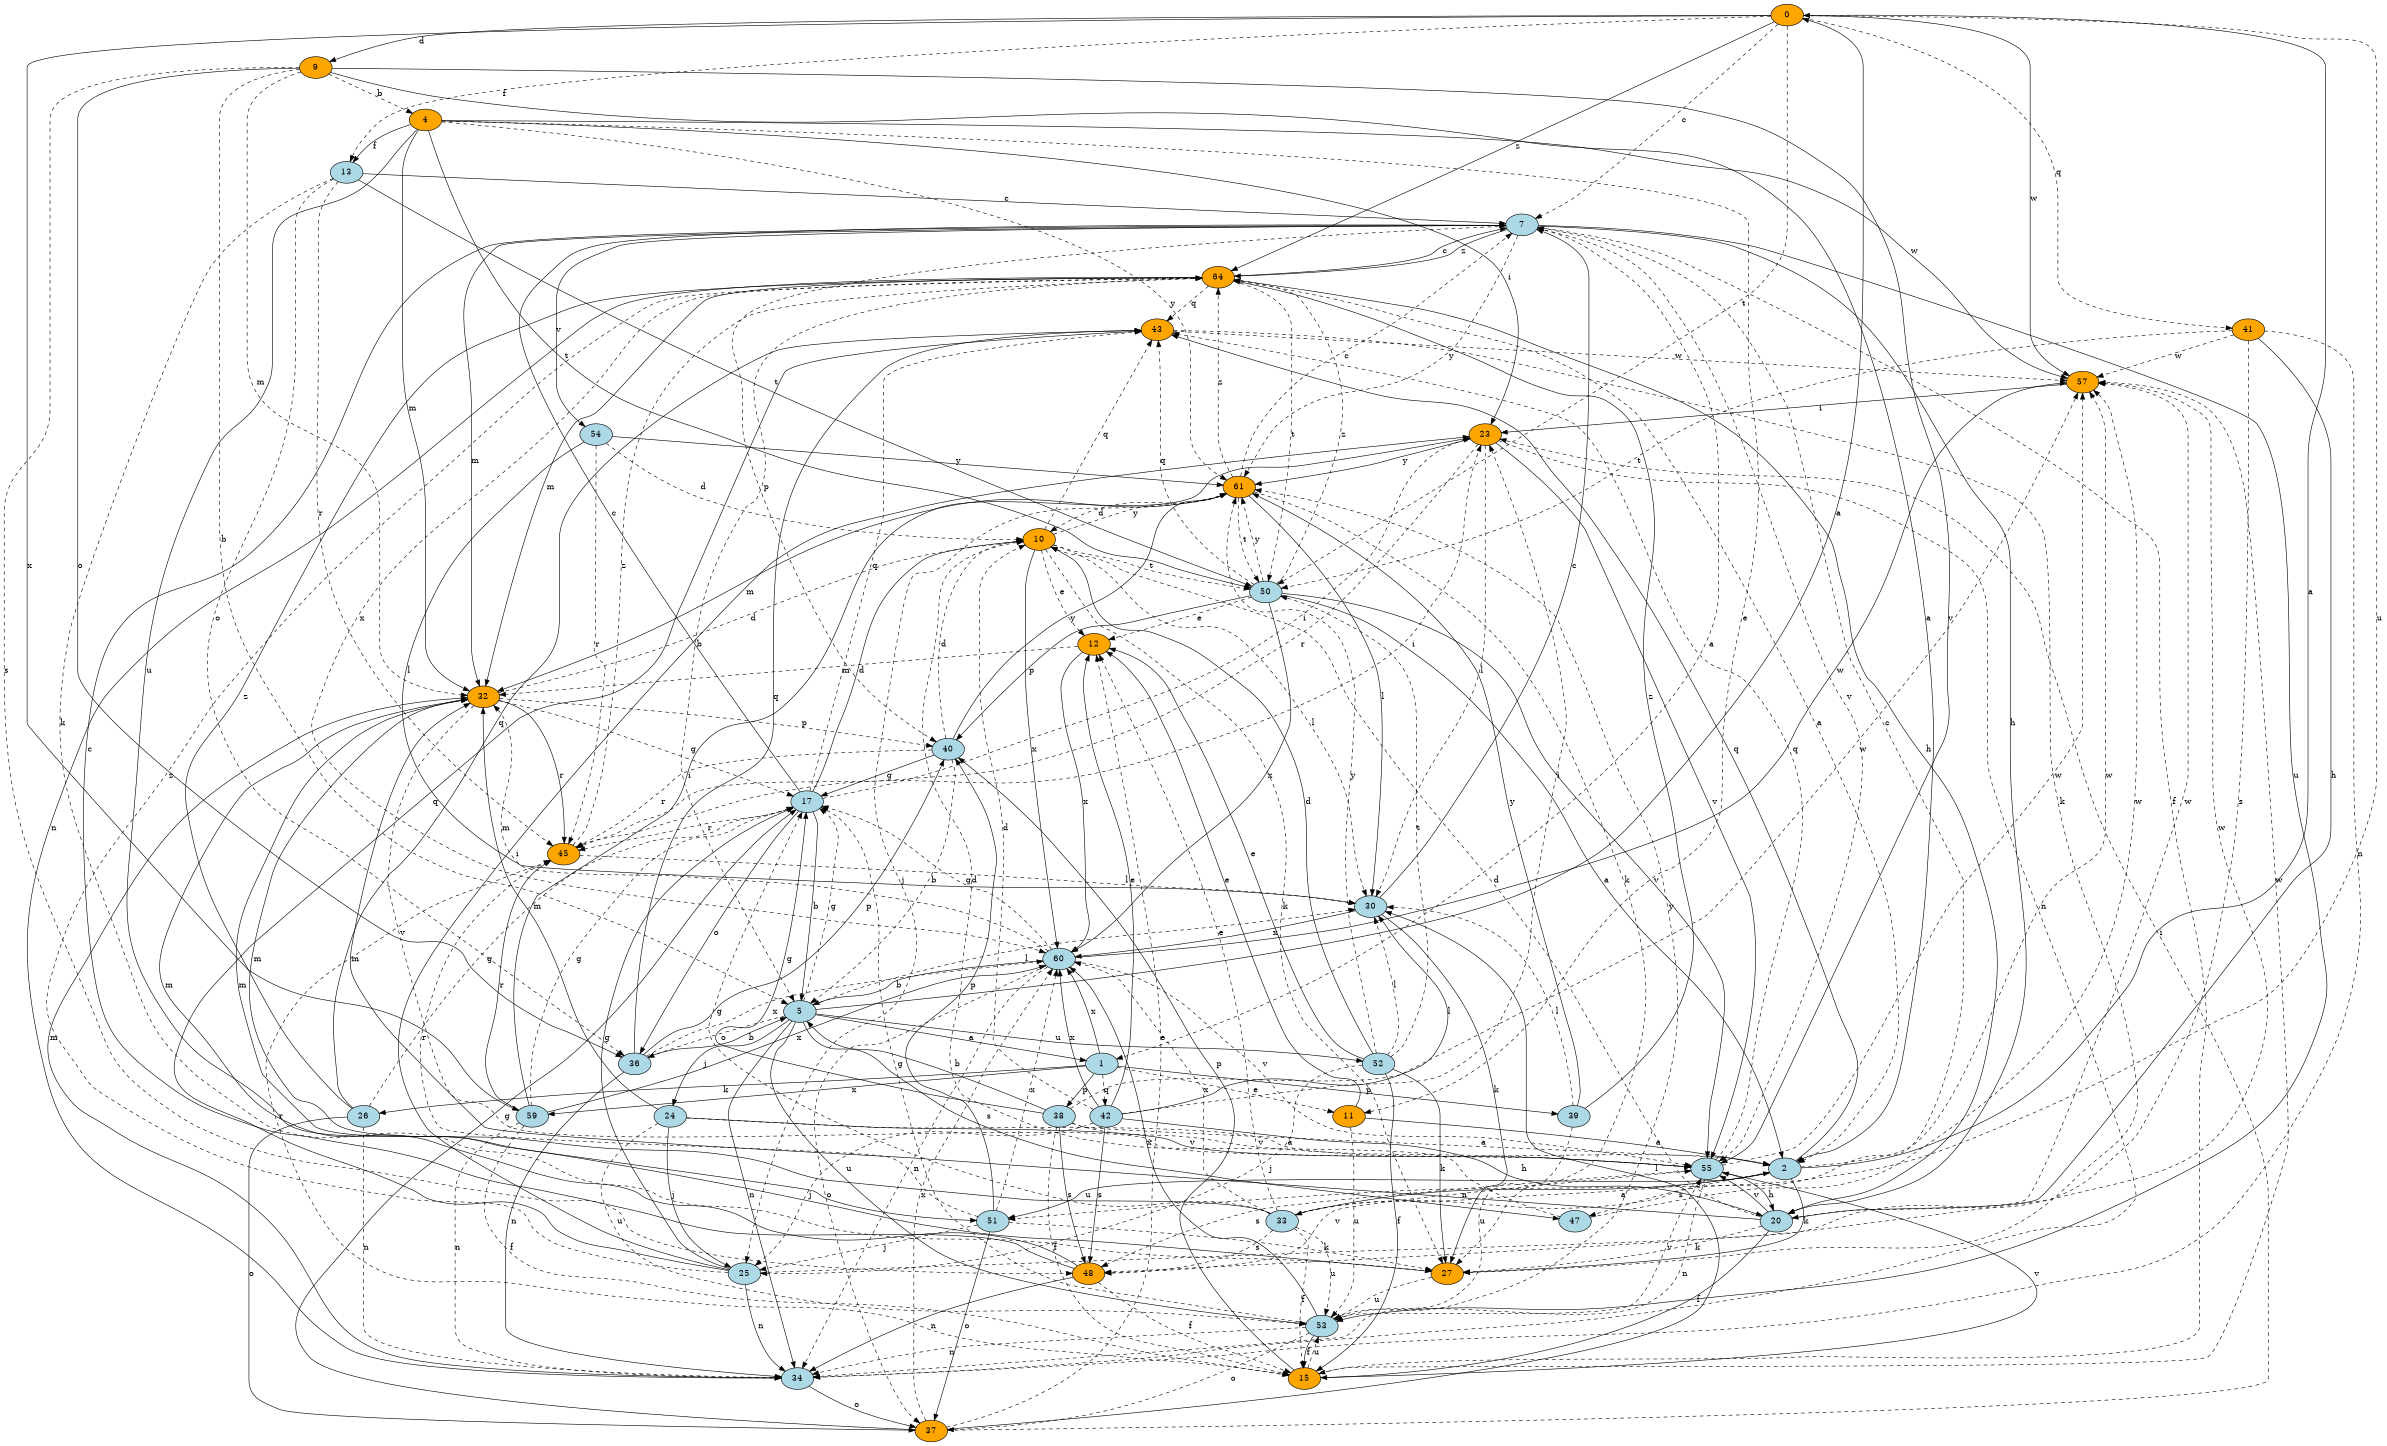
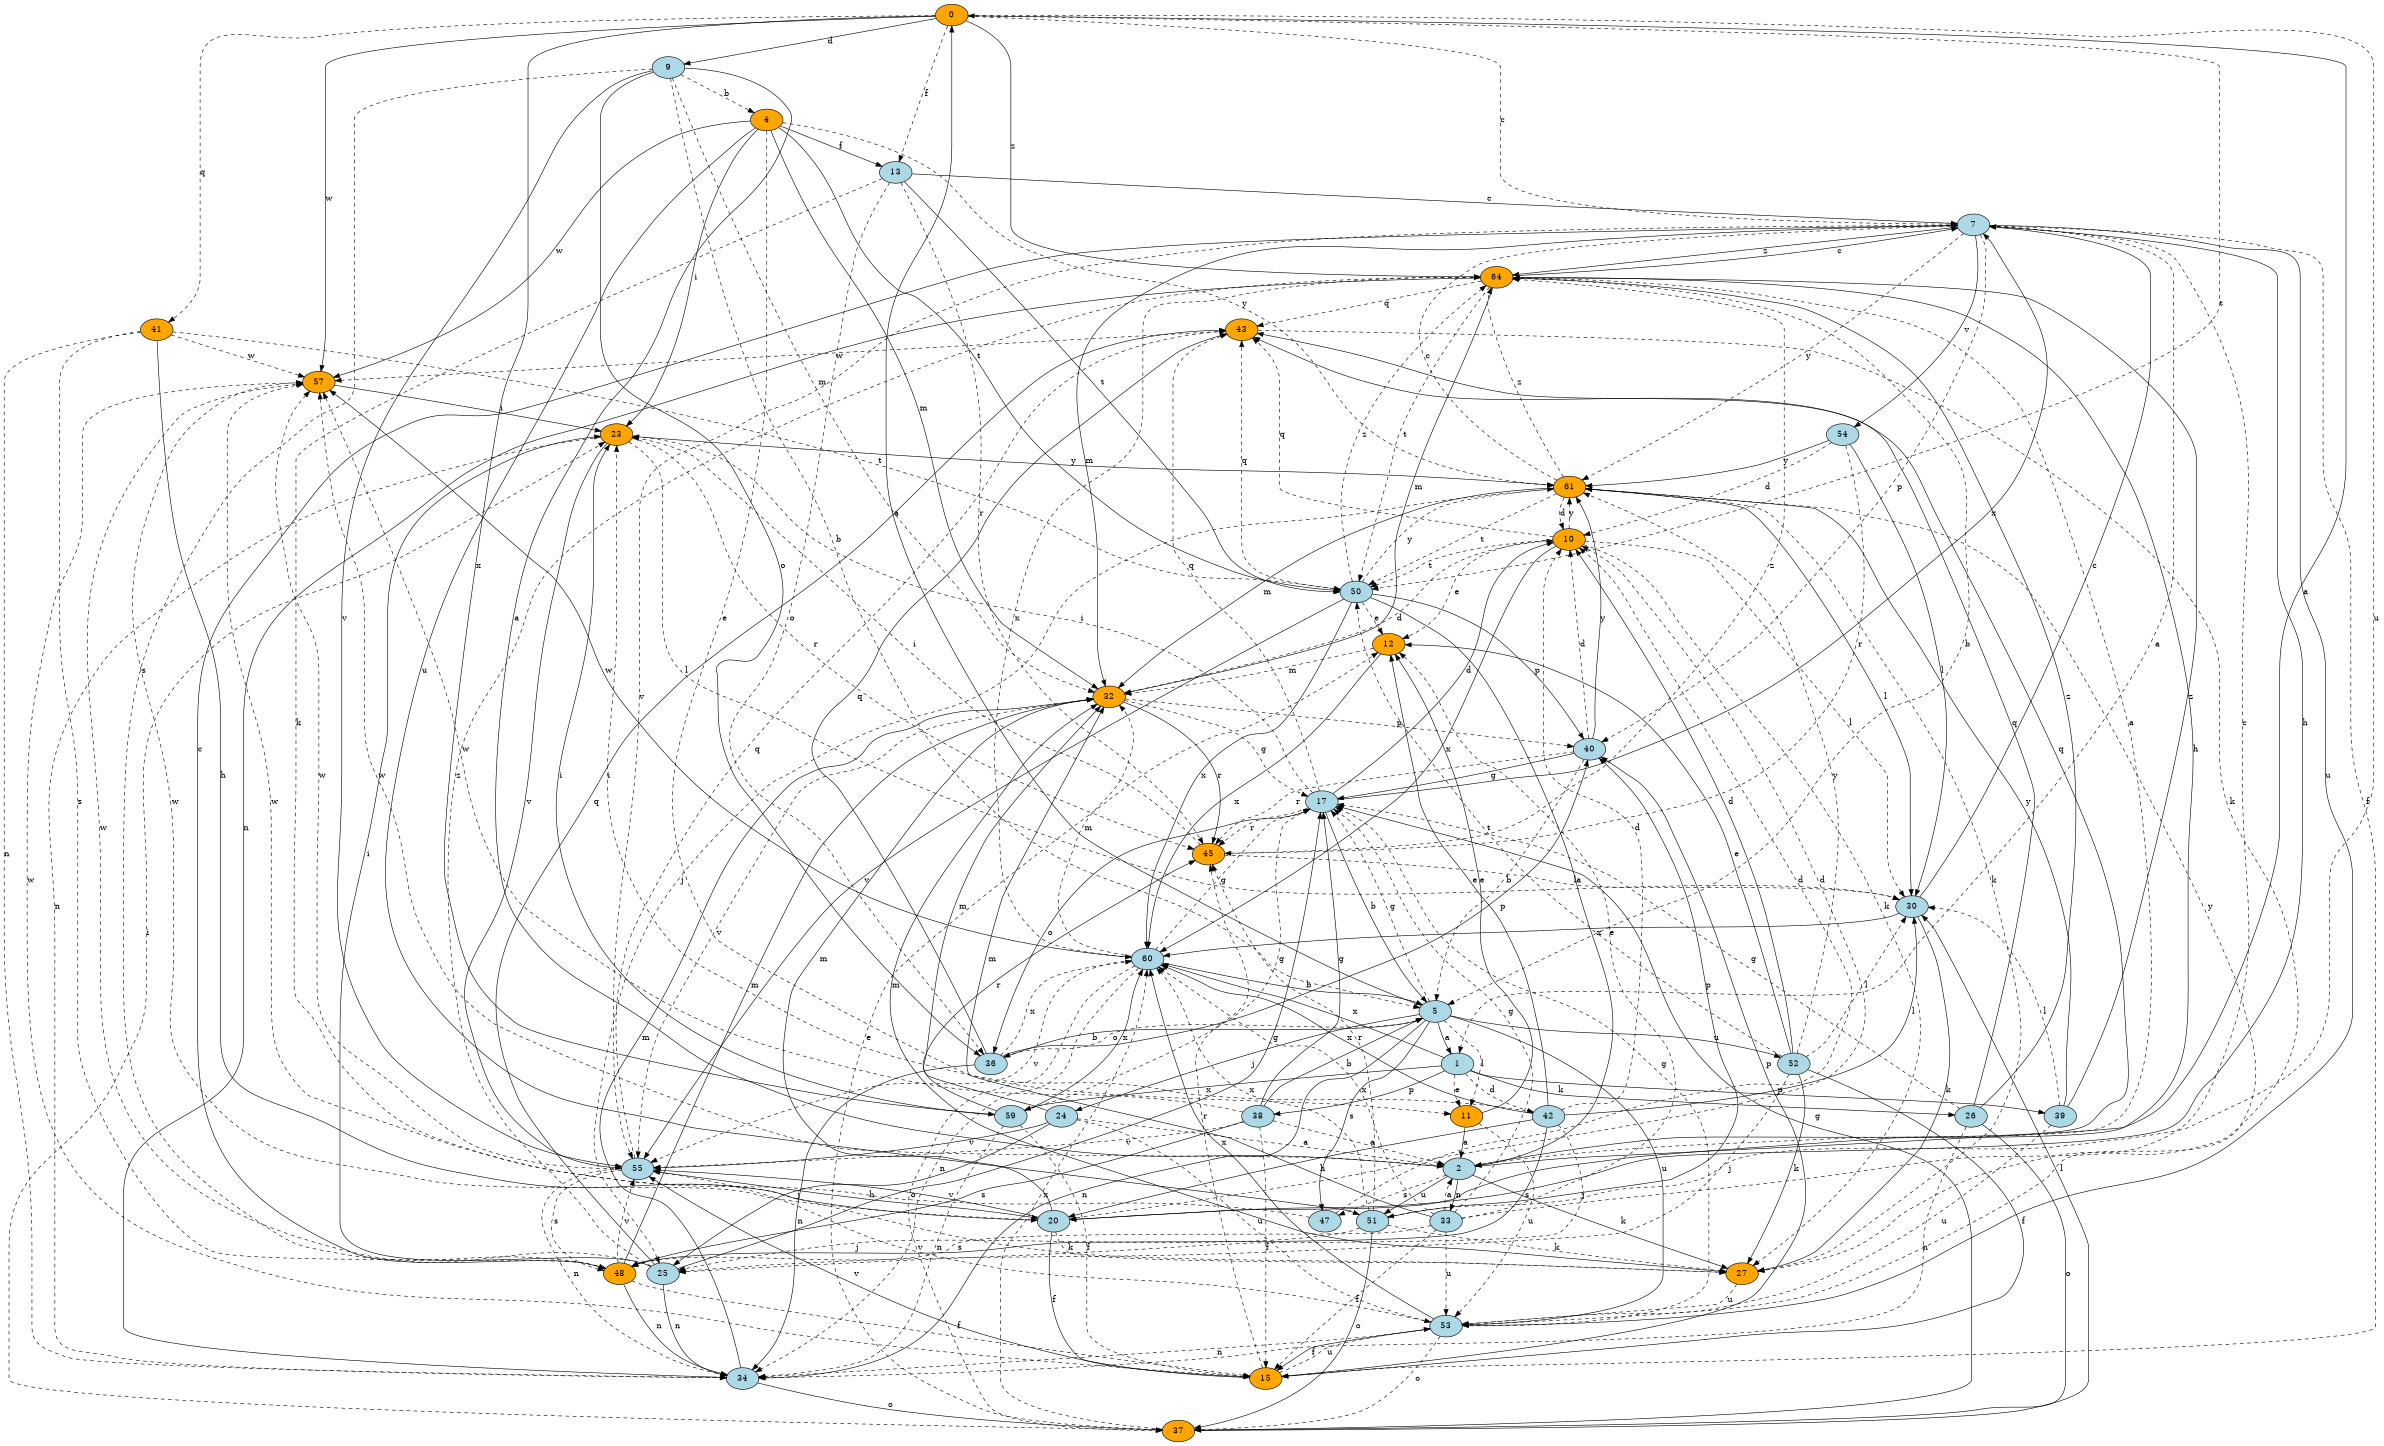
(316, 68) -> (668, 68)
(614, 513) -> (1994, 513)
(1078, 941) -> (1479, 1053)
(1107, 1090) -> (1492, 1090)
